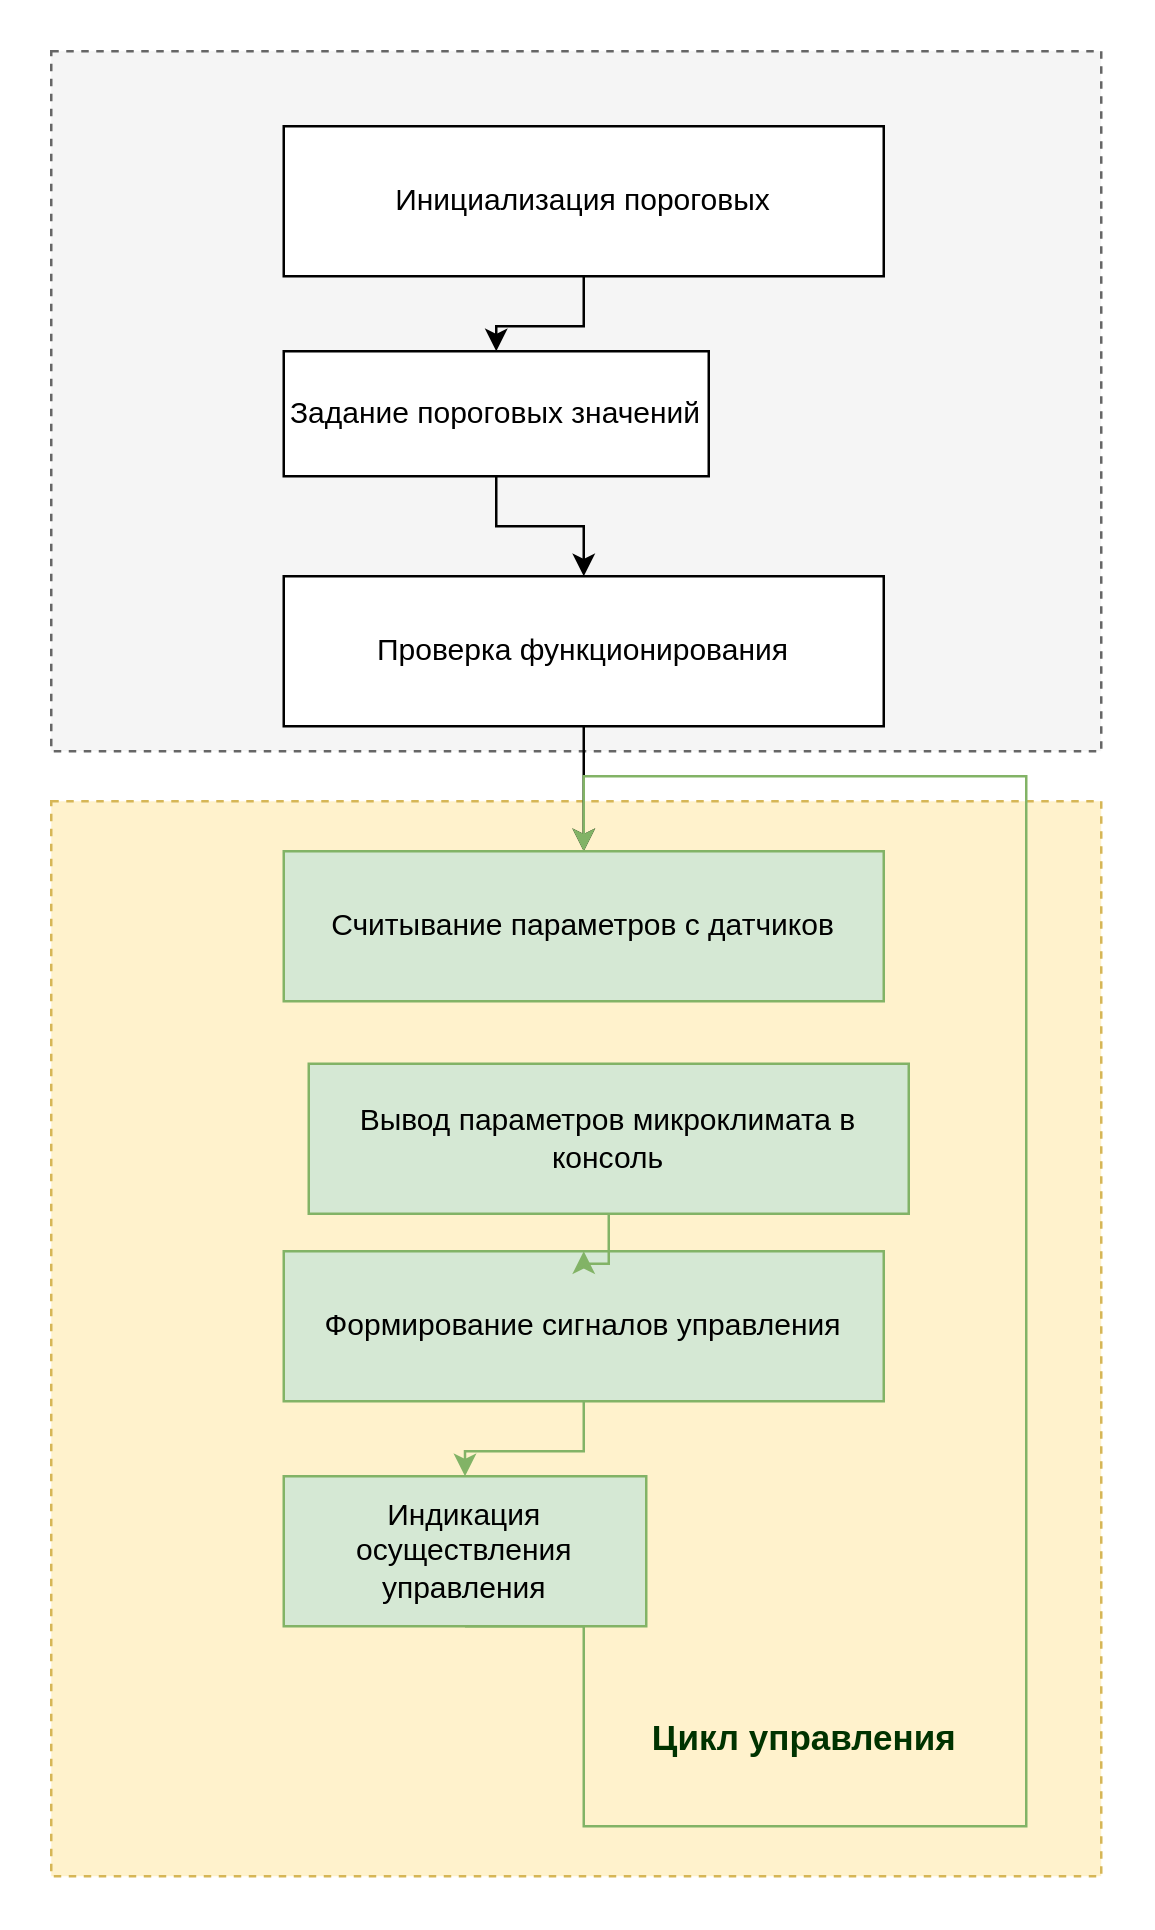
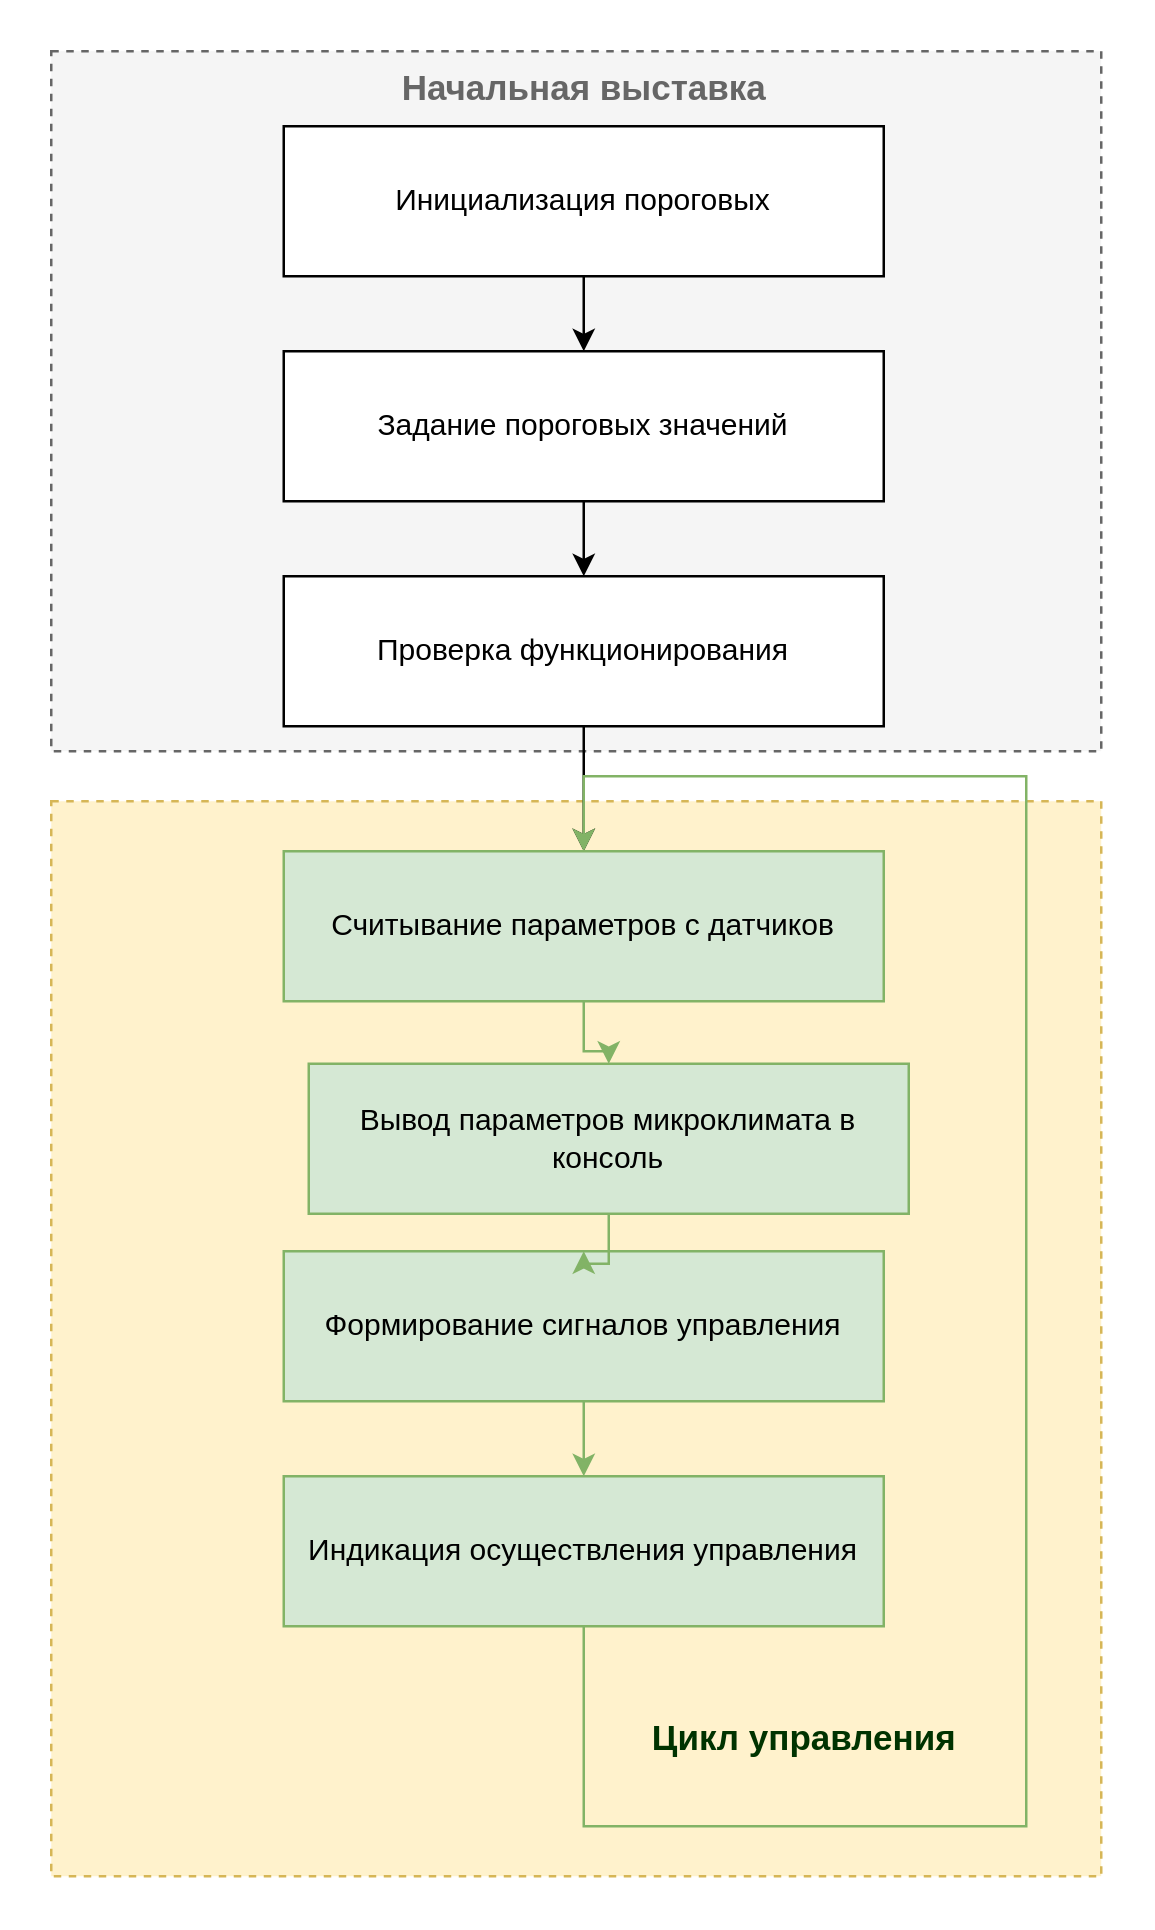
none -> (584, 89)
(496, 414) -> (584, 426)
none -> (584, 1040)
(465, 1551) -> (584, 1551)
